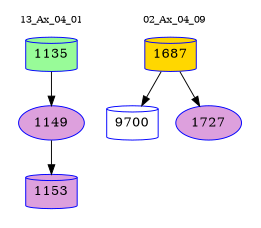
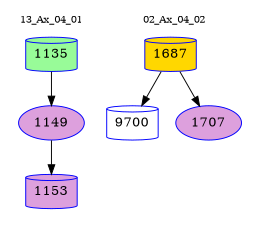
(174, 20) -> (174, 20)
(209, 123) -> (209, 123)
